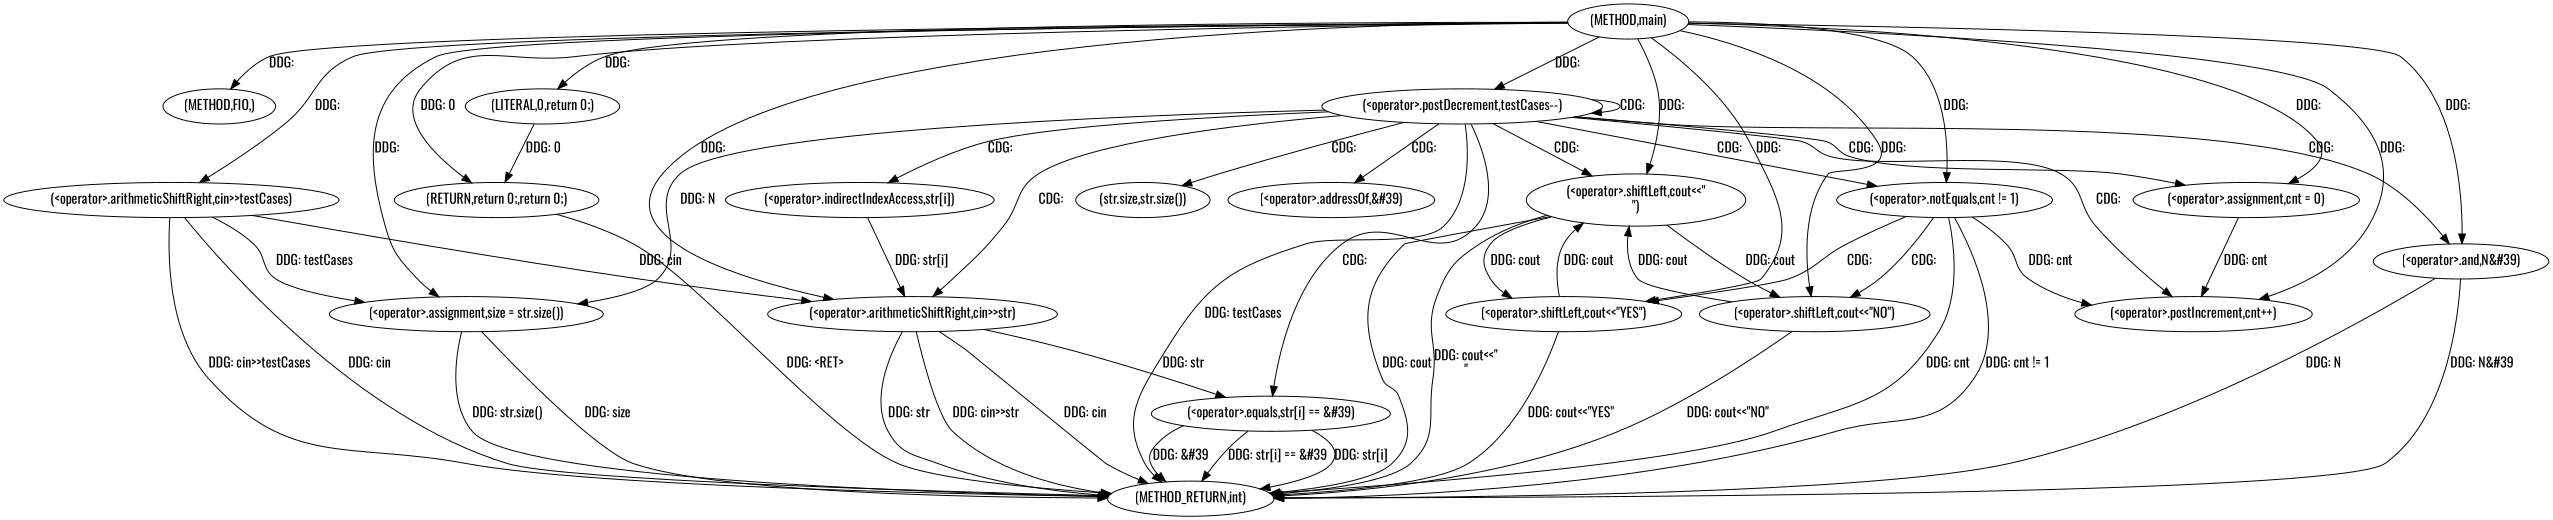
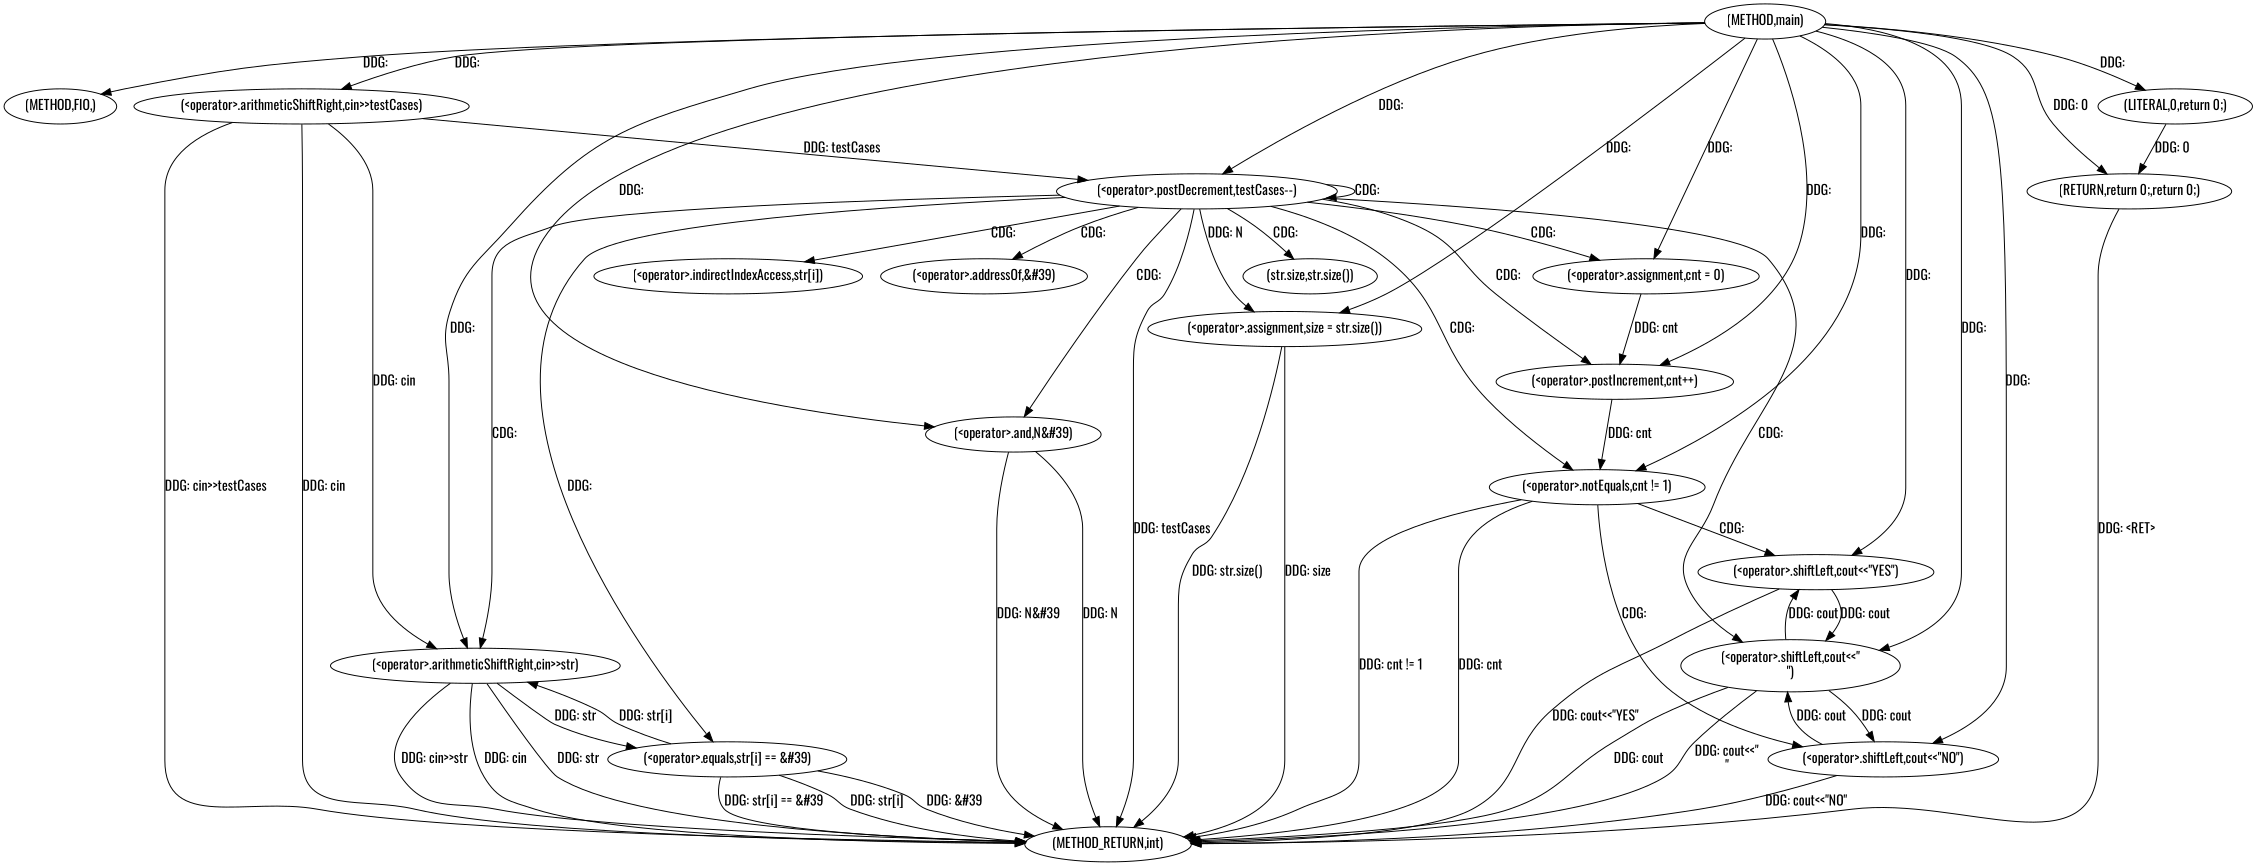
(884, 253) -> (604, 714)
(1356, 261) -> (581, 487)
(2019, 269) -> (1607, 429)
(272, 276) -> (750, 149)
